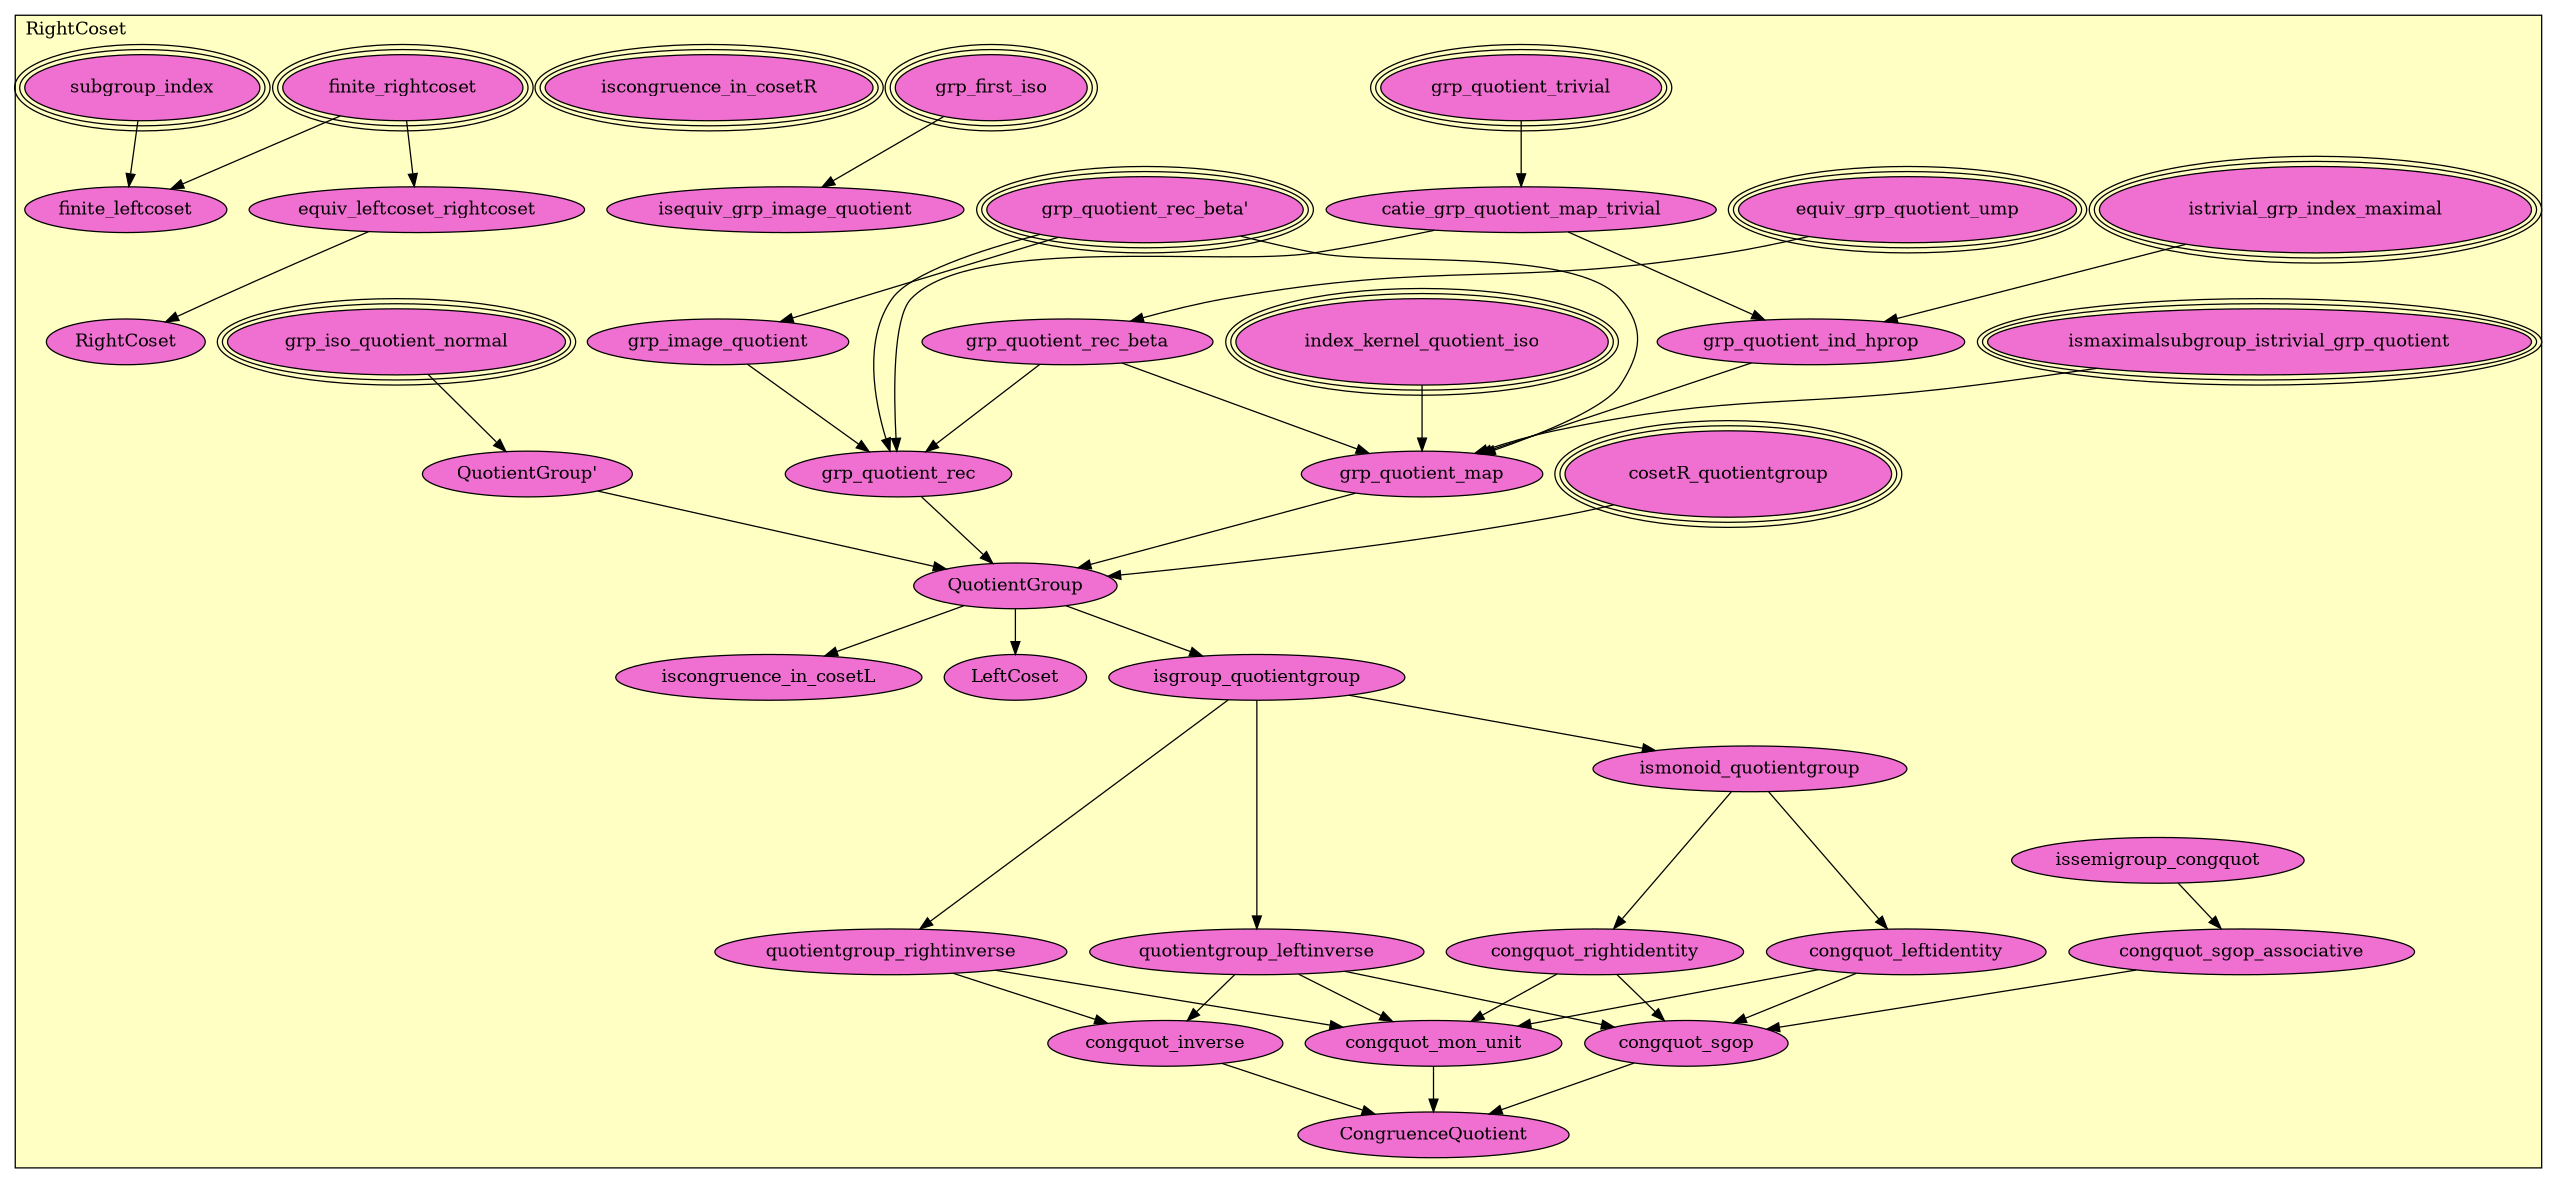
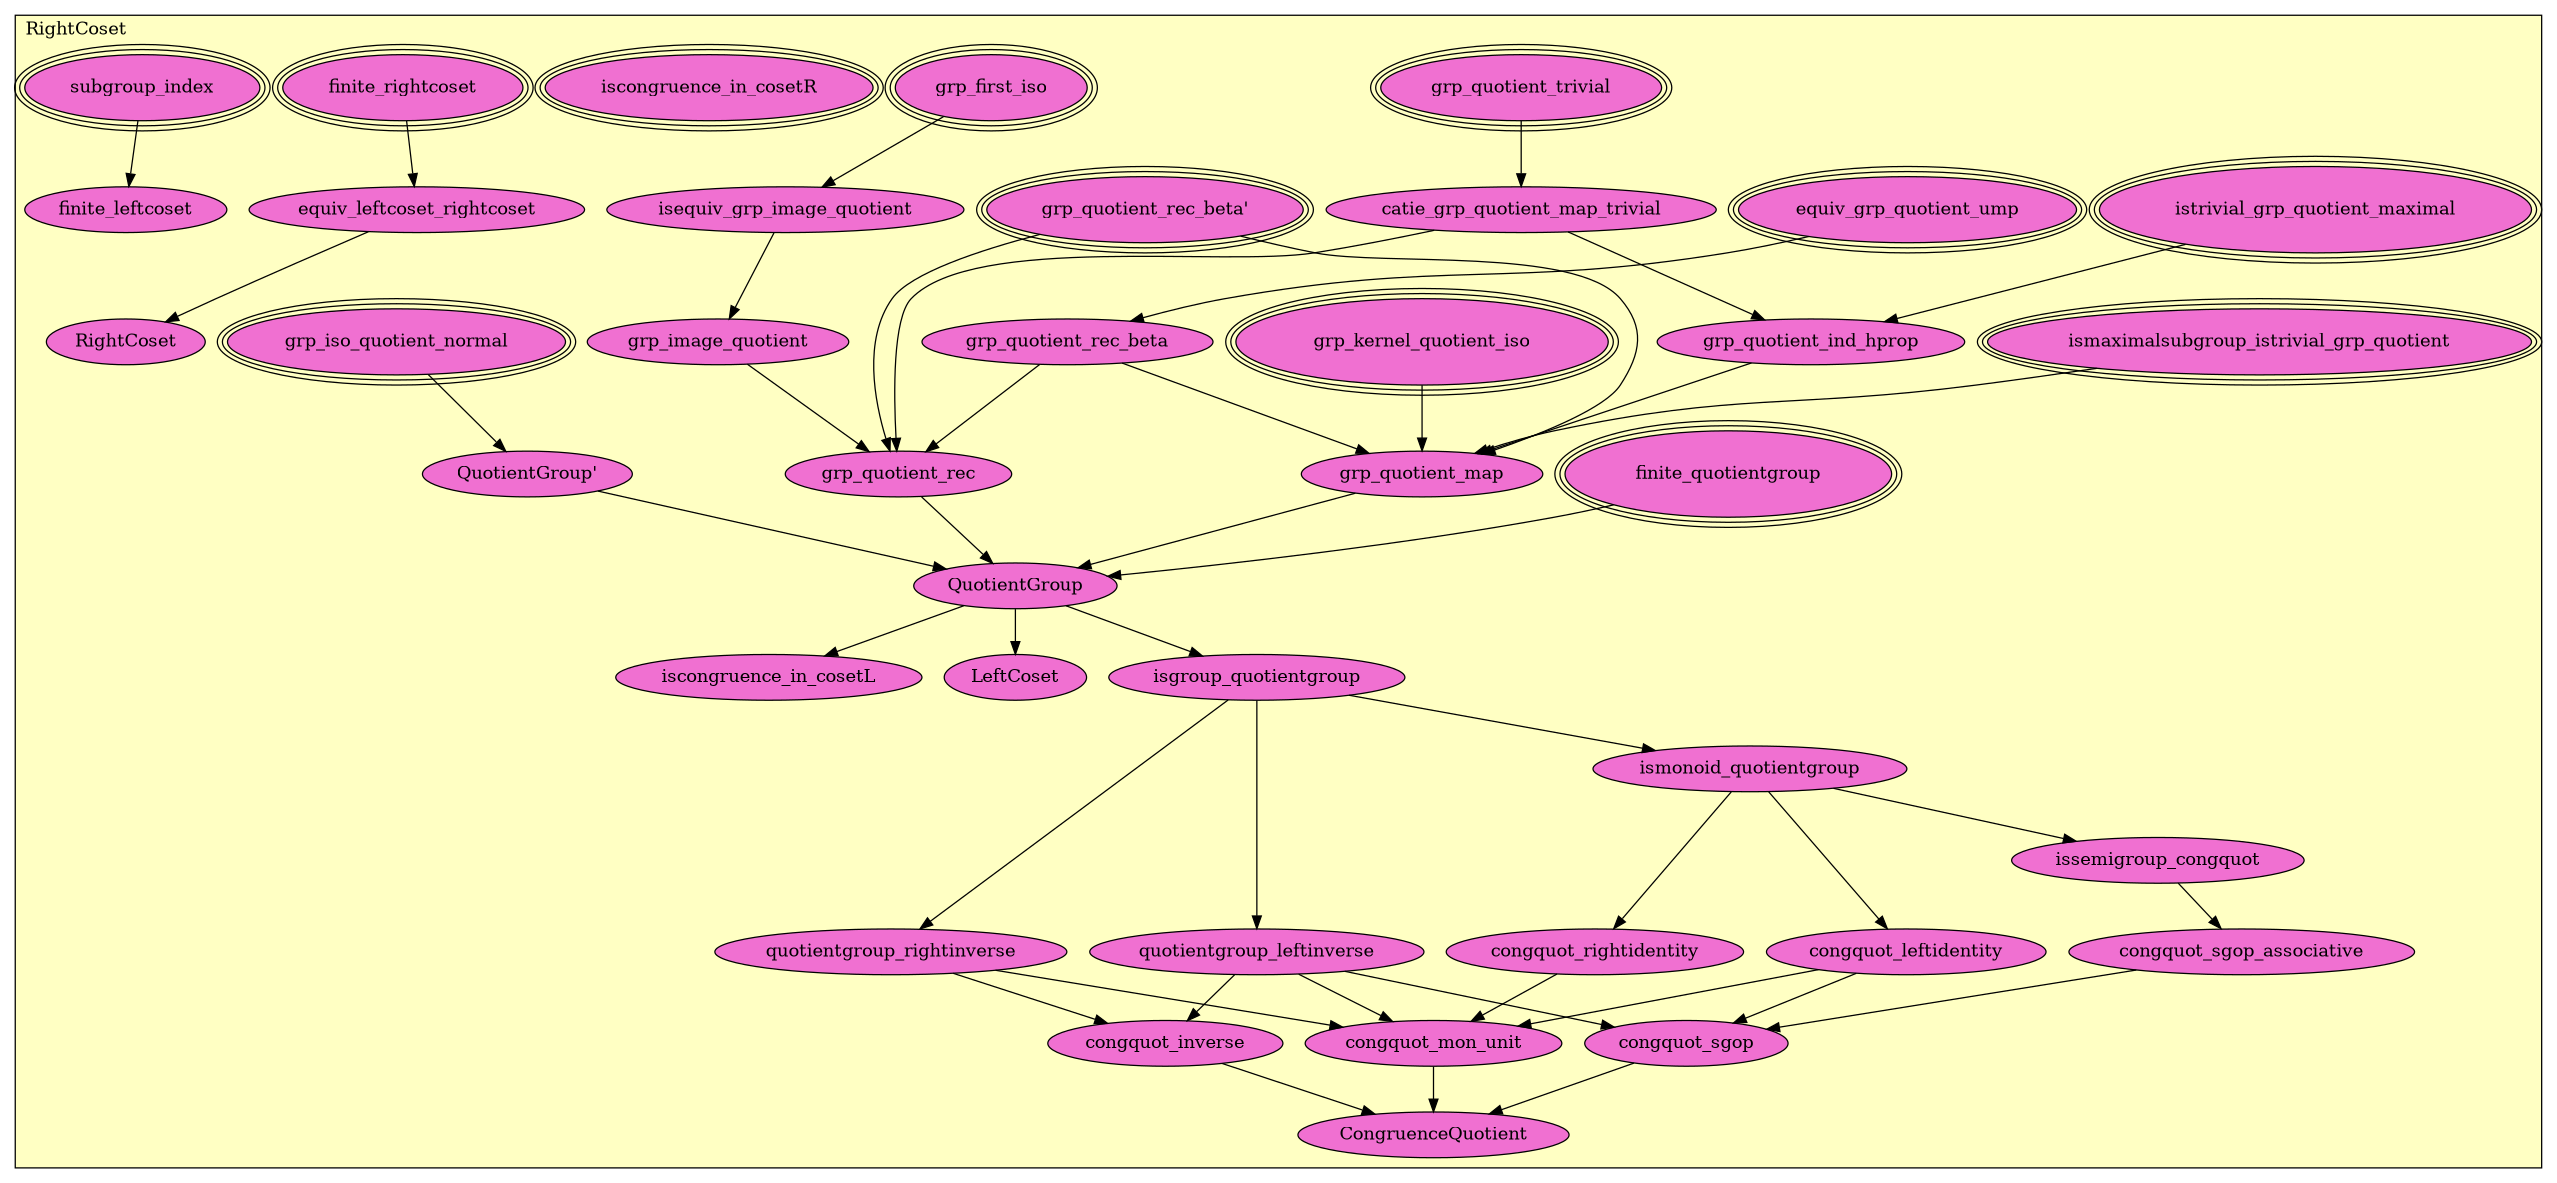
(262, 150) -> none
(2315, 210) -> (2315, 210)
(886, 290) -> (755, 270)
(1422, 342) -> (1422, 342)
(1728, 474) -> (1728, 474)
none -> (1948, 813)
(1636, 993) -> none
